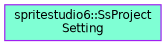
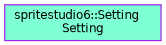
(83, 23) -> (83, 23)
